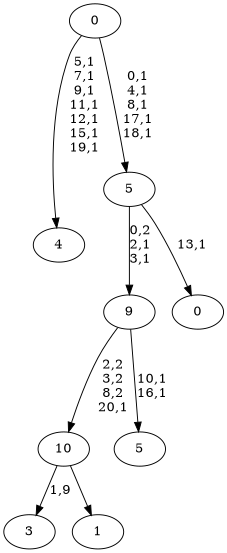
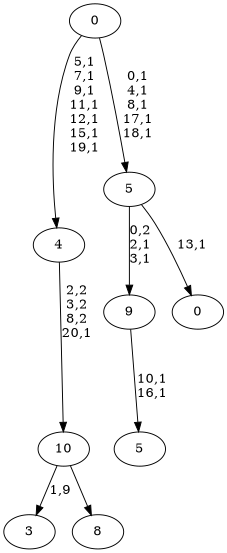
(90, 373) -> (61, 342)
(98, 532) -> (98, 532)
